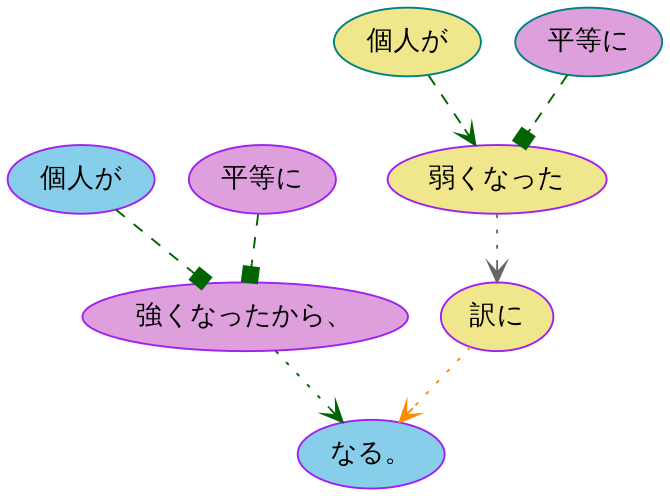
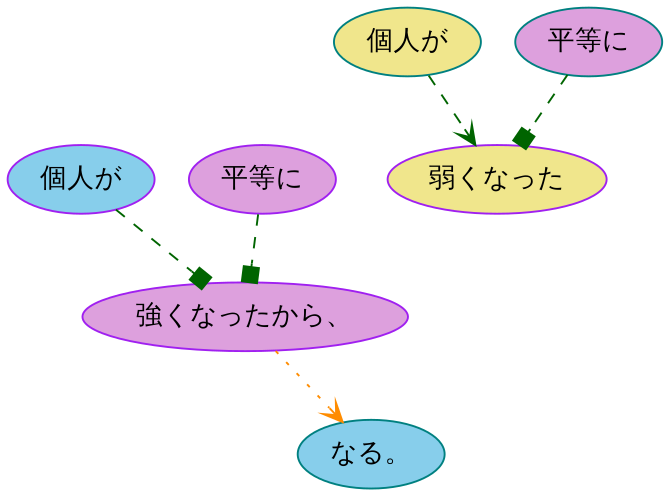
(497, 317) -> none
(302, 379) -> (302, 379)
(371, 454) -> (371, 454)
